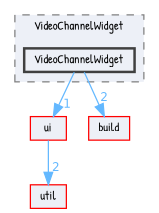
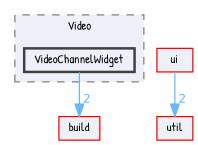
(79, 27) -> (79, 27)
(66, 89) -> none
